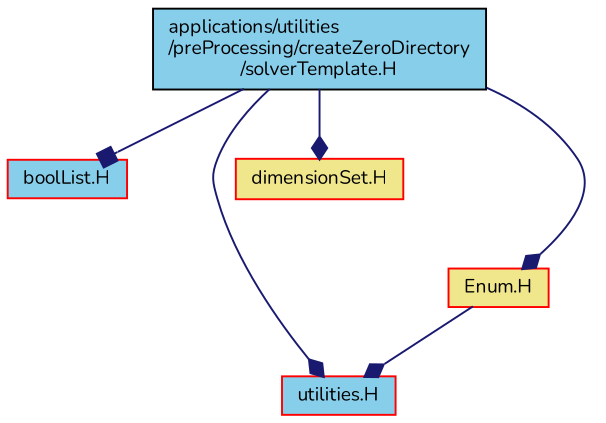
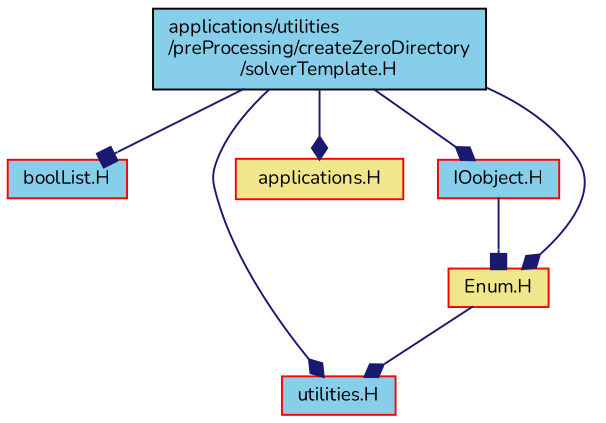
(320, 179) -> (320, 179)
none -> (499, 179)
